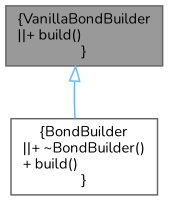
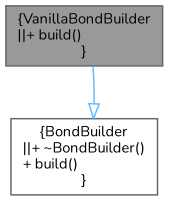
(74, 100) -> (94, 85)
